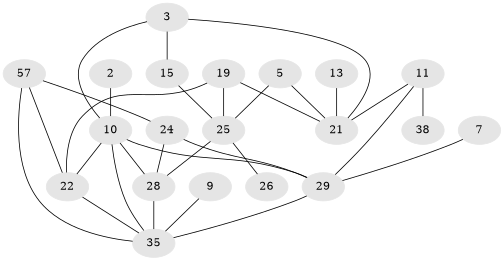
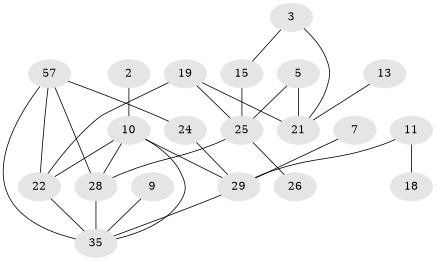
(86, 55) -> none
(380, 102) -> none
(423, 130) -> (411, 187)
(161, 158) -> (73, 130)
